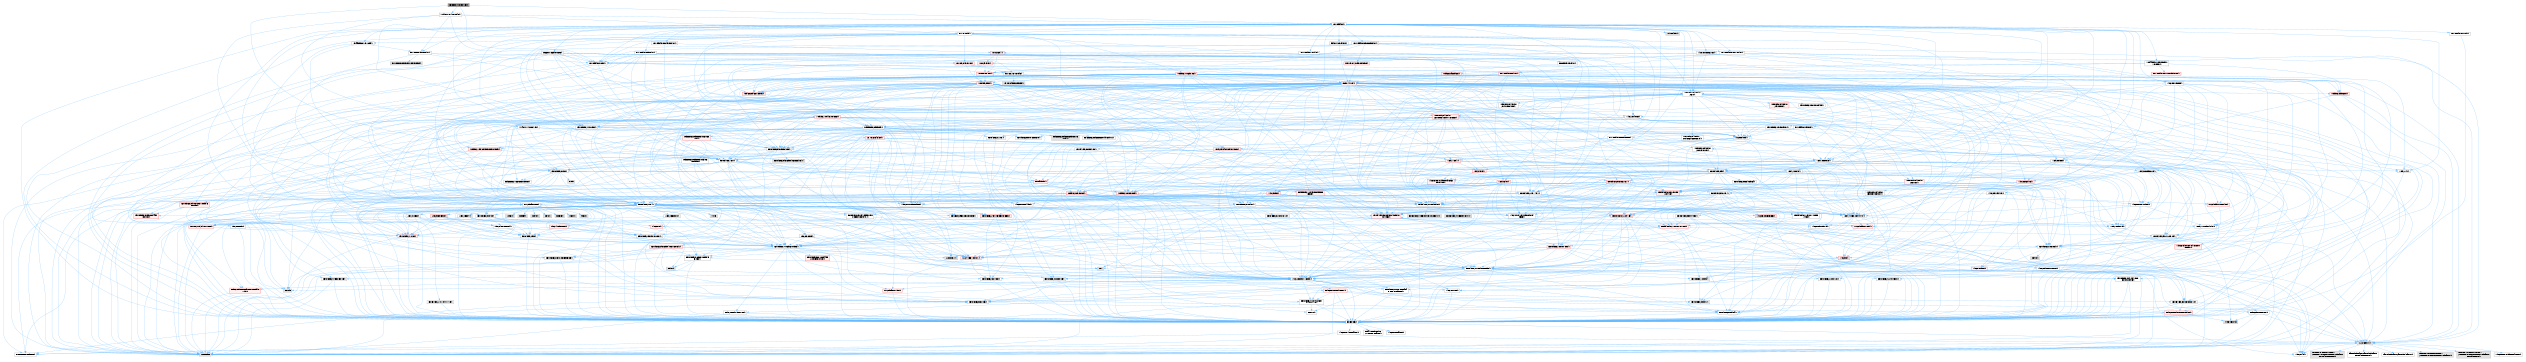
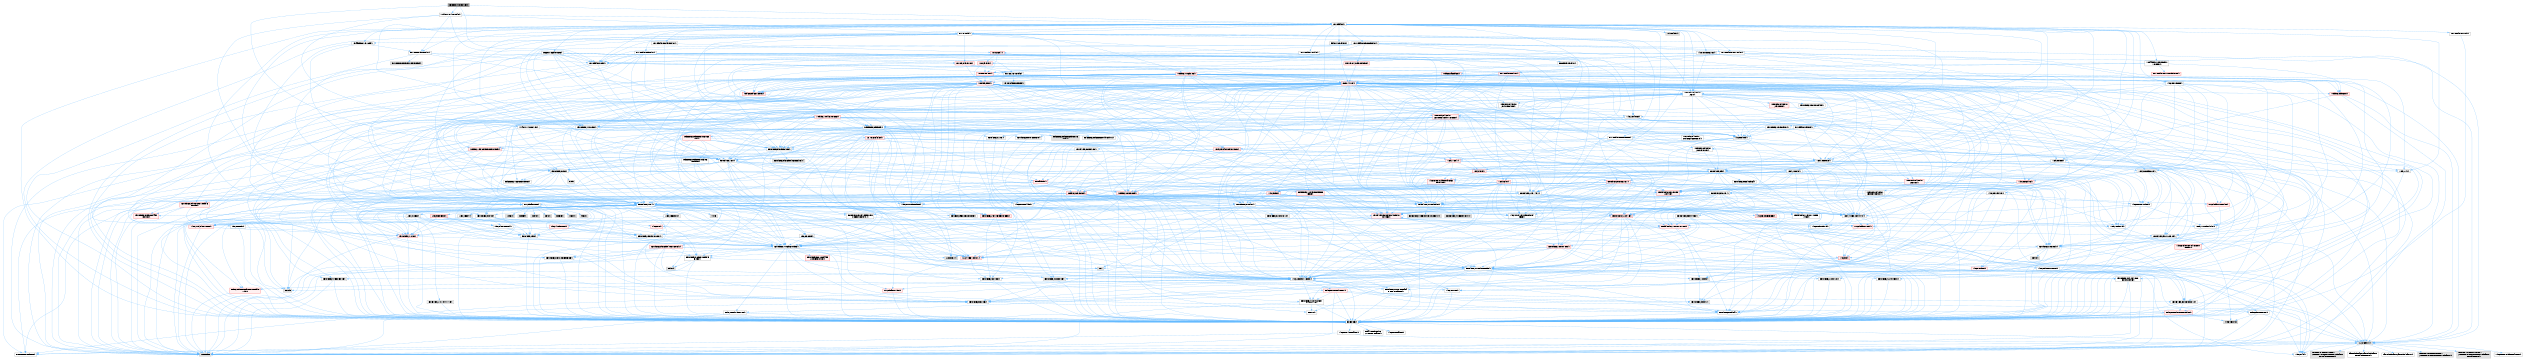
(201, 227) -> (201, 227)
